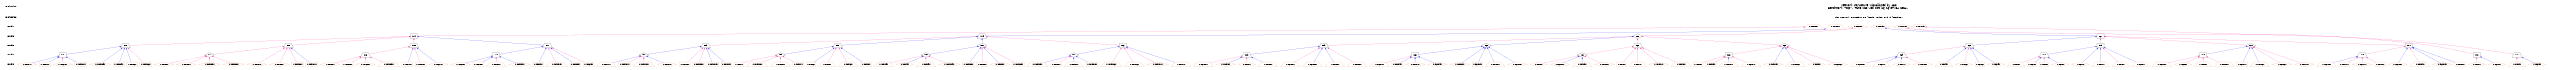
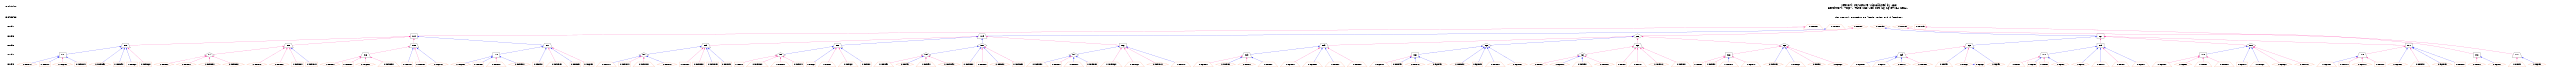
(1975, 56) -> (1975, 64)
